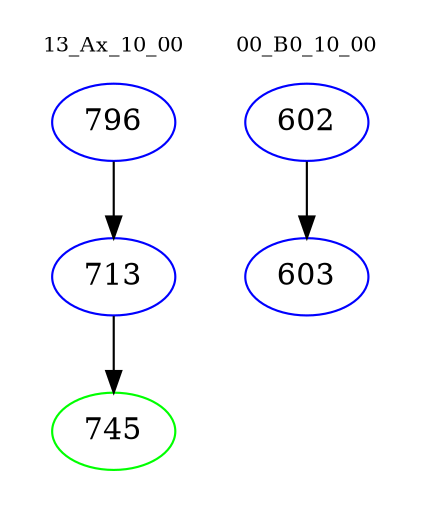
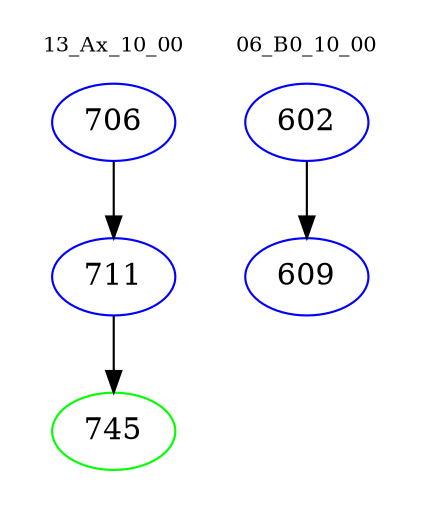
(307, 46) -> (307, 46)
(114, 122) -> (114, 122)
(114, 277) -> (114, 277)
(307, 277) -> (307, 277)
